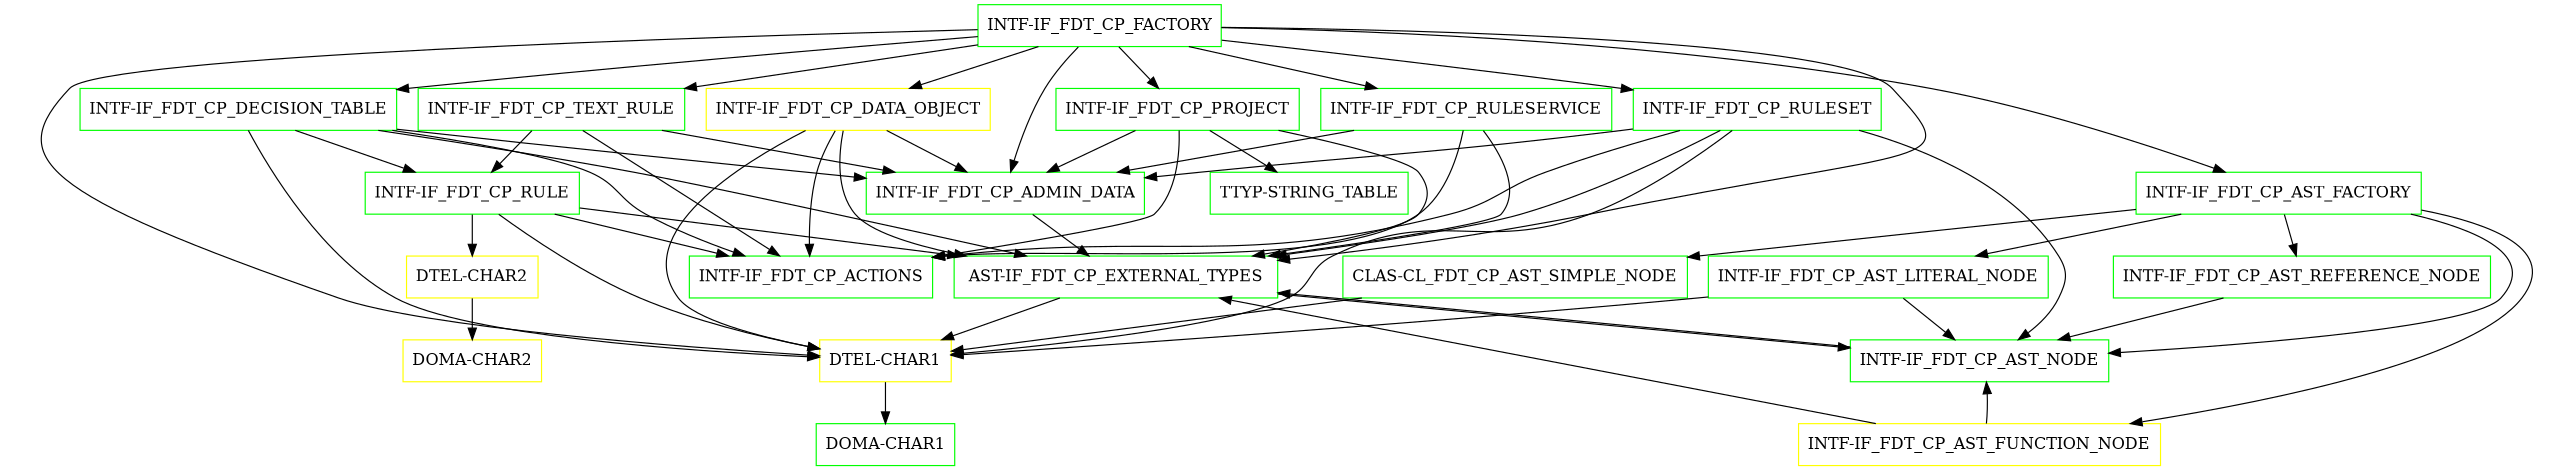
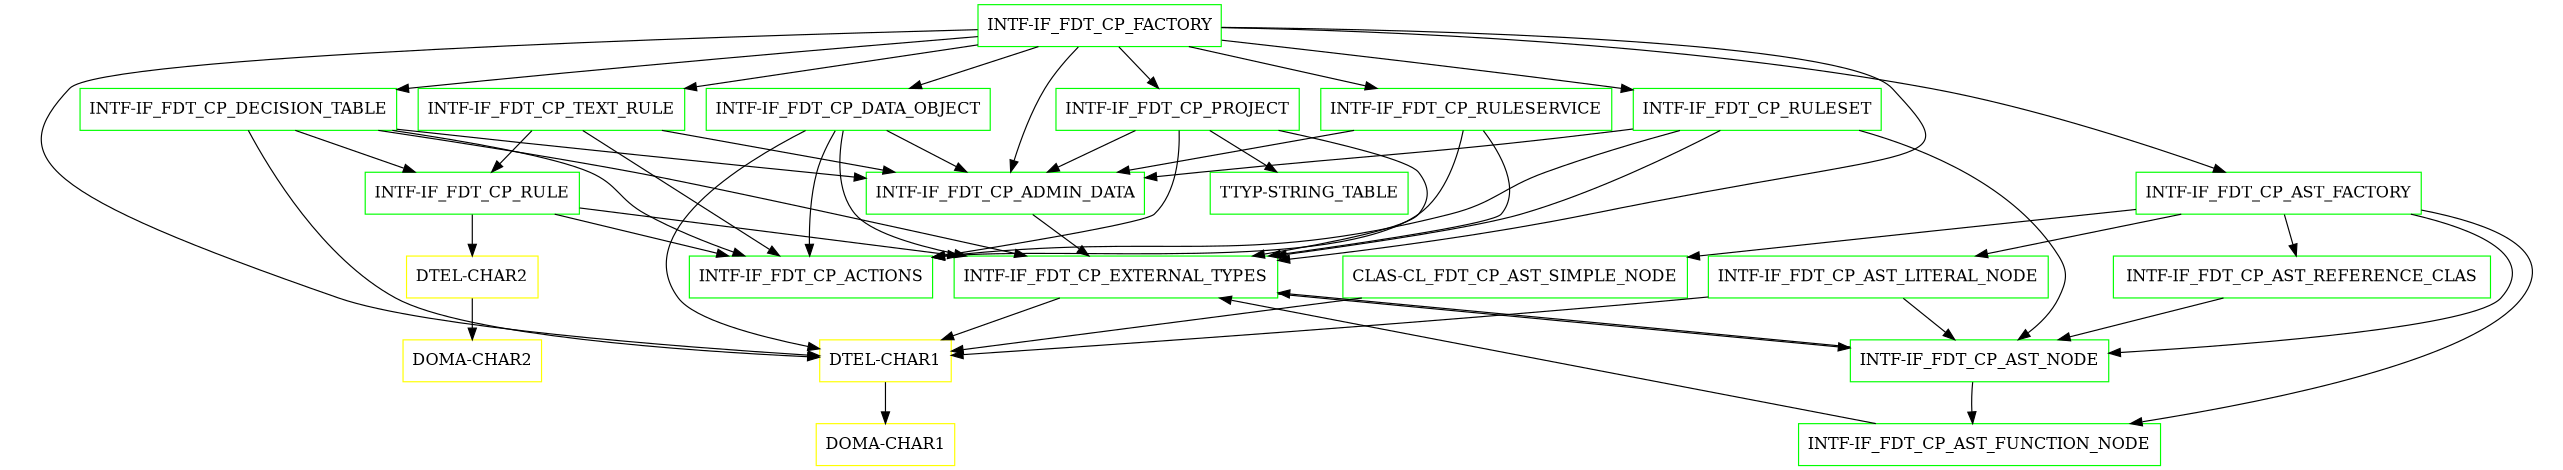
(848, 109) -> (848, 109)
(1315, 271) -> none
(1116, 277) -> (1116, 277)
(2302, 277) -> (2302, 277)
(645, 300) -> none
(1987, 409) -> (1972, 397)
(885, 445) -> (885, 445)
(1980, 445) -> (1980, 445)
